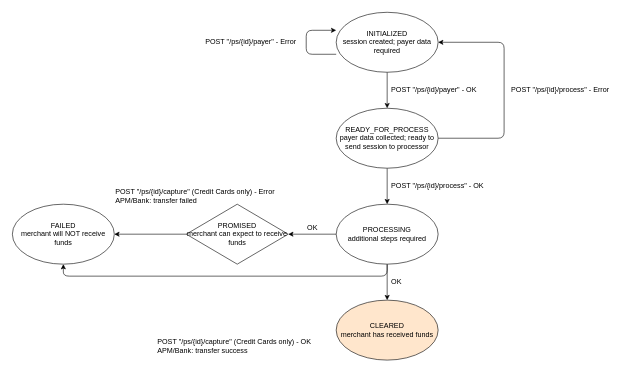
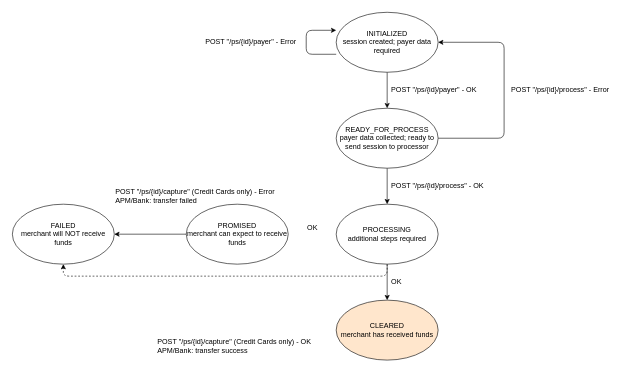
(237, 234) -> (237, 234)
(293, 234) -> none
(220, 276) -> (220, 276)
